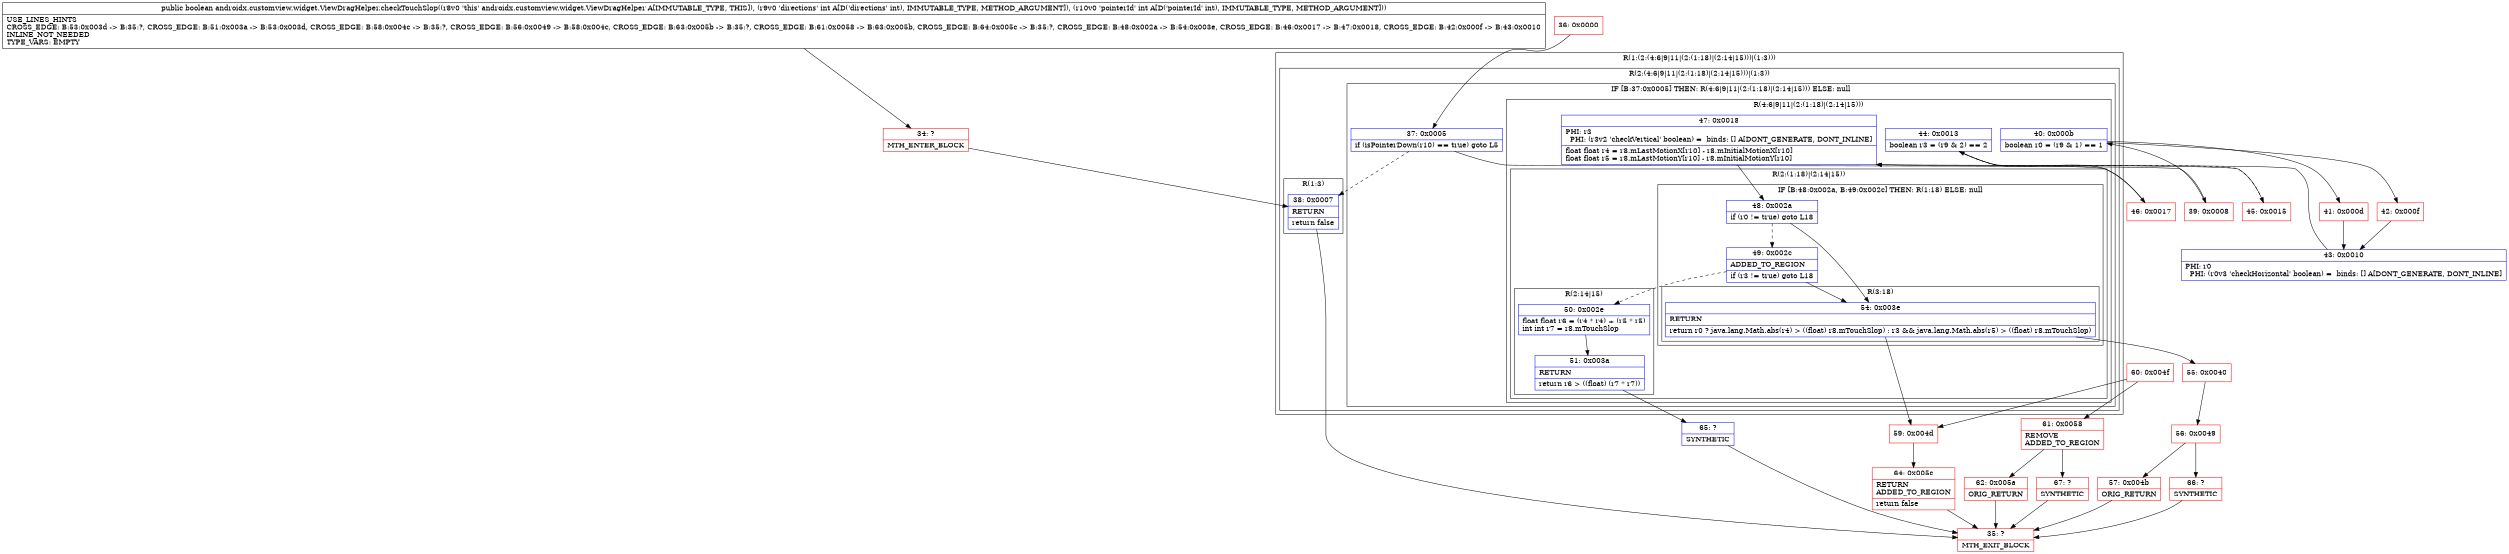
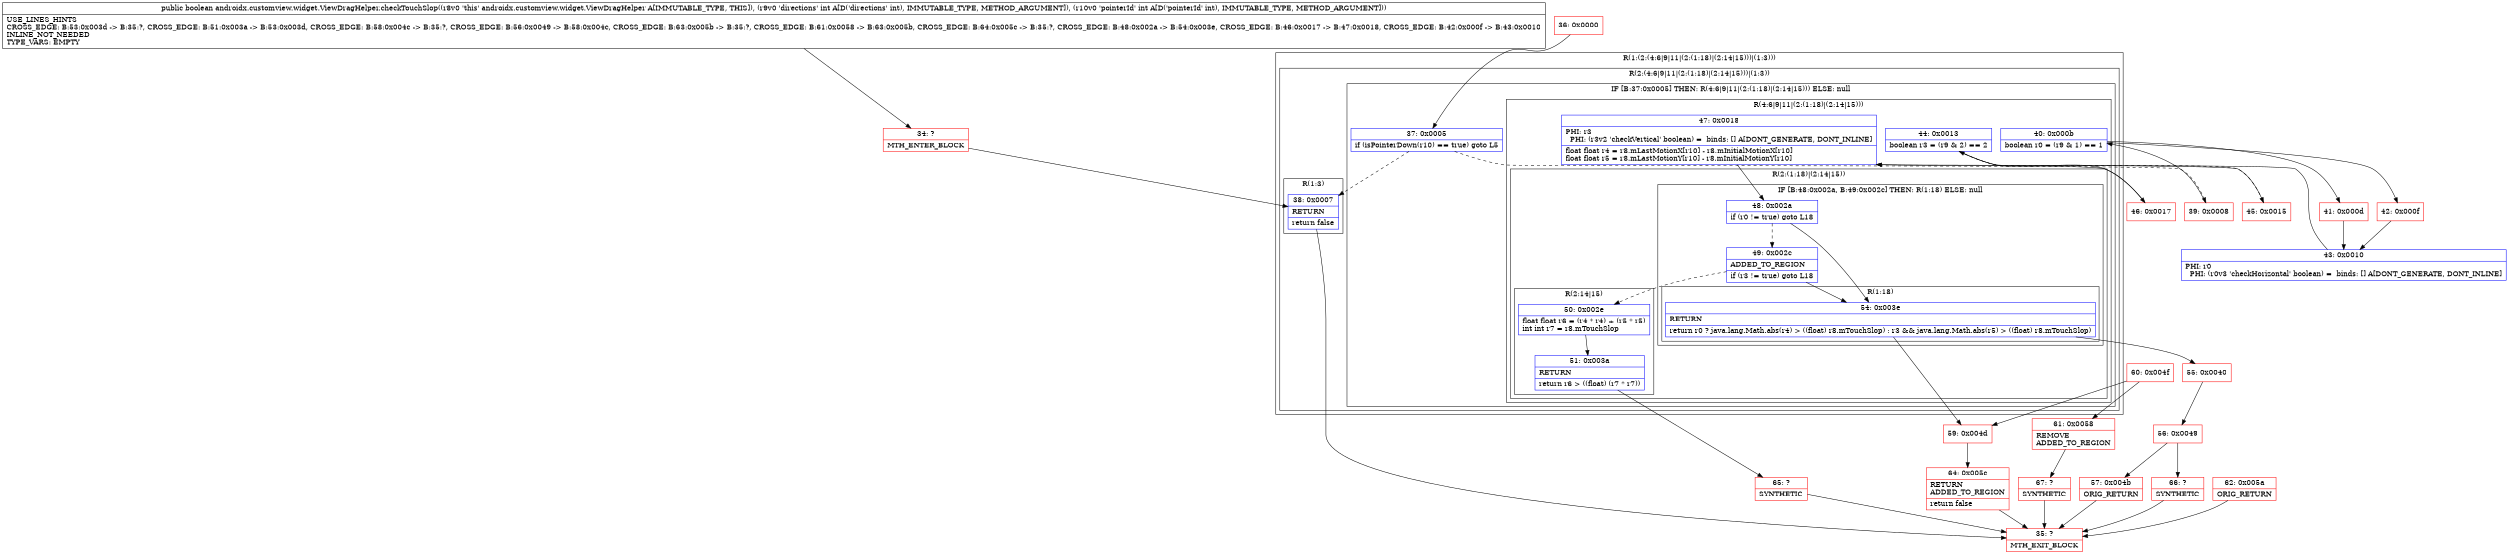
(1836, 166) -> (1836, 166)
(1880, 292) -> (1880, 292)
(1708, 434) -> (1781, 489)
(2029, 462) -> none
